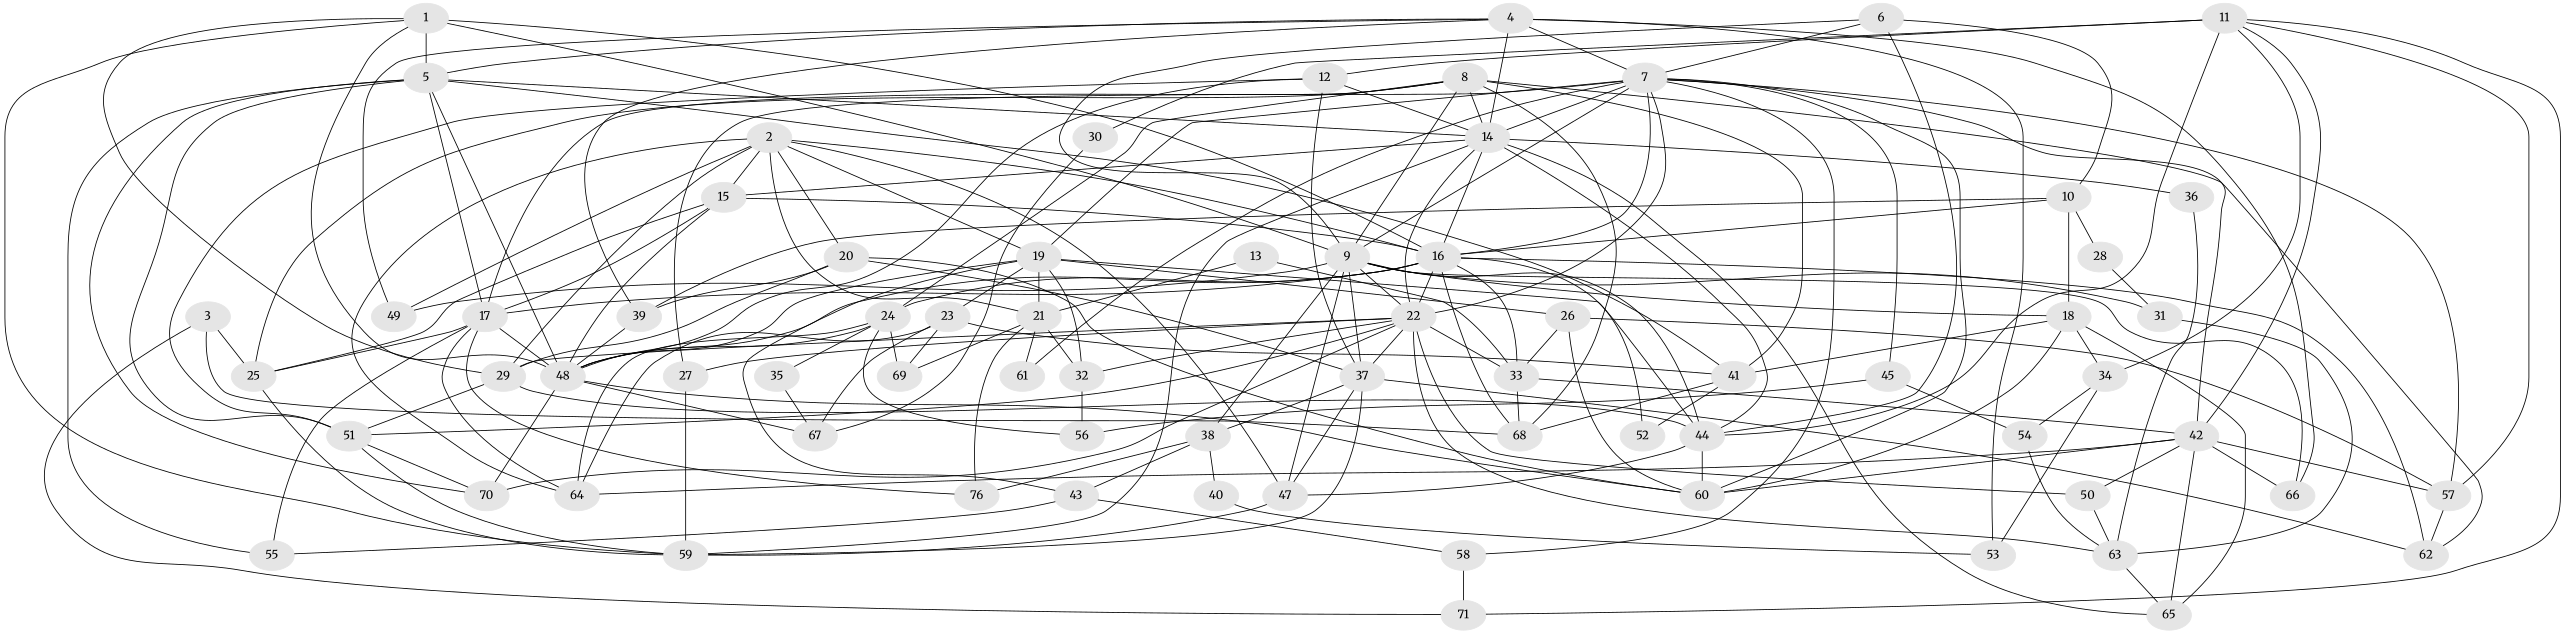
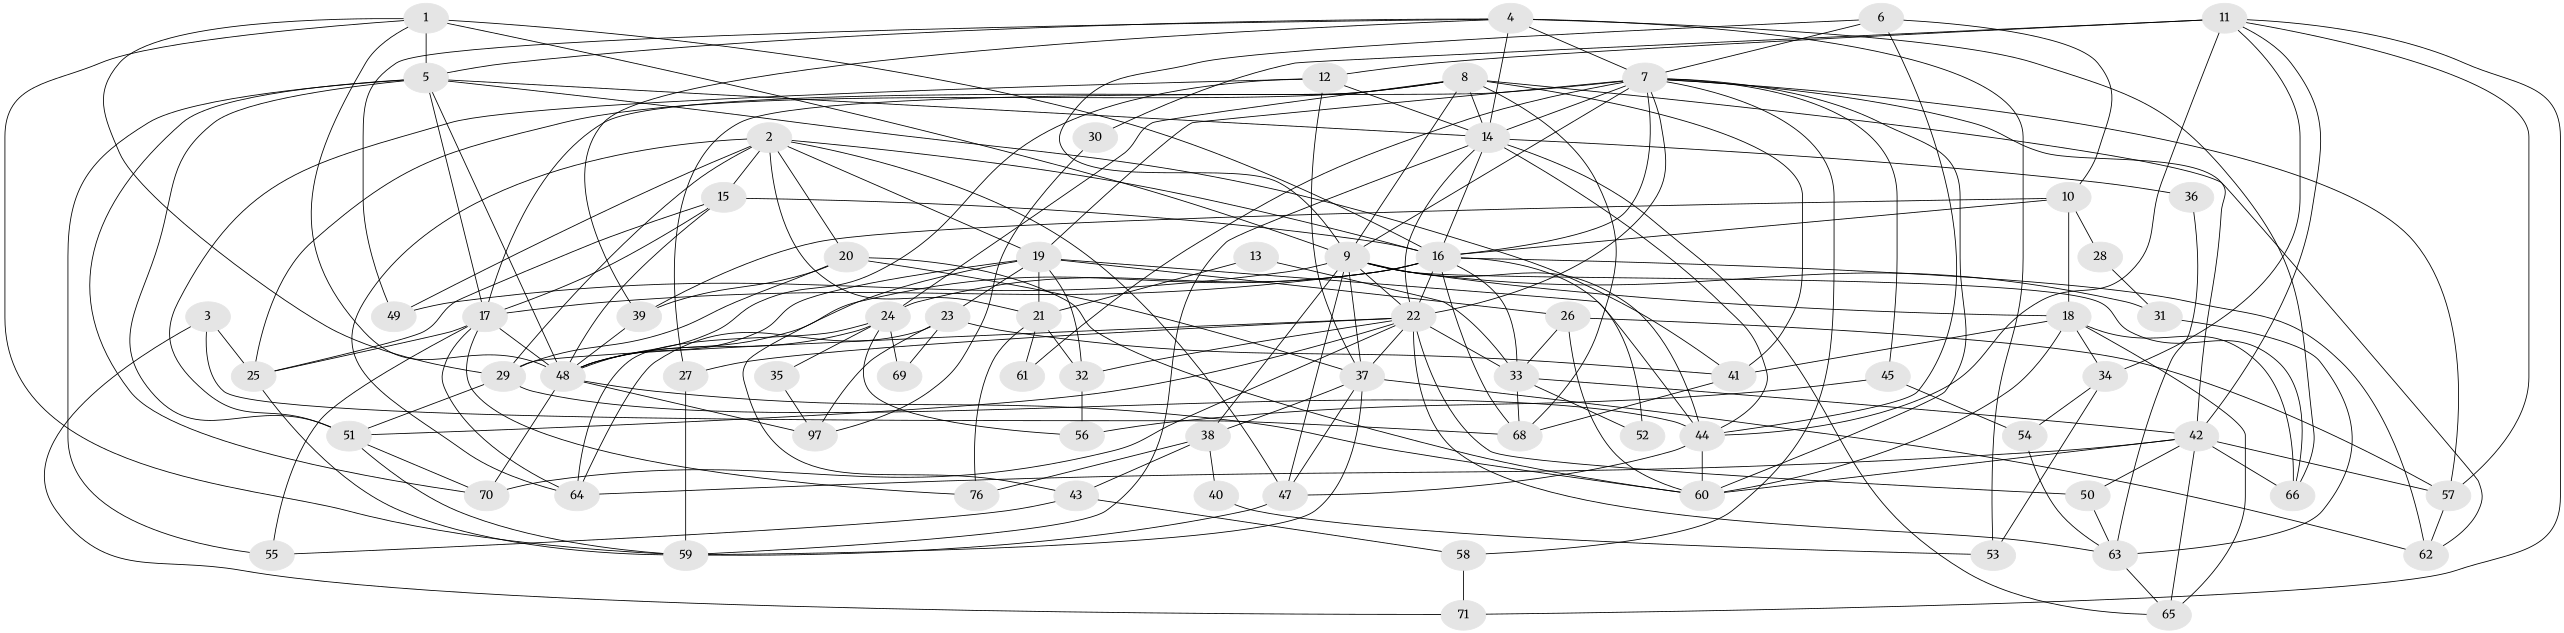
(1177, 162) -> none
(962, 350) -> none
none -> (2243, 351)
(1688, 406) -> (1580, 406)
(815, 436) -> (815, 436)
